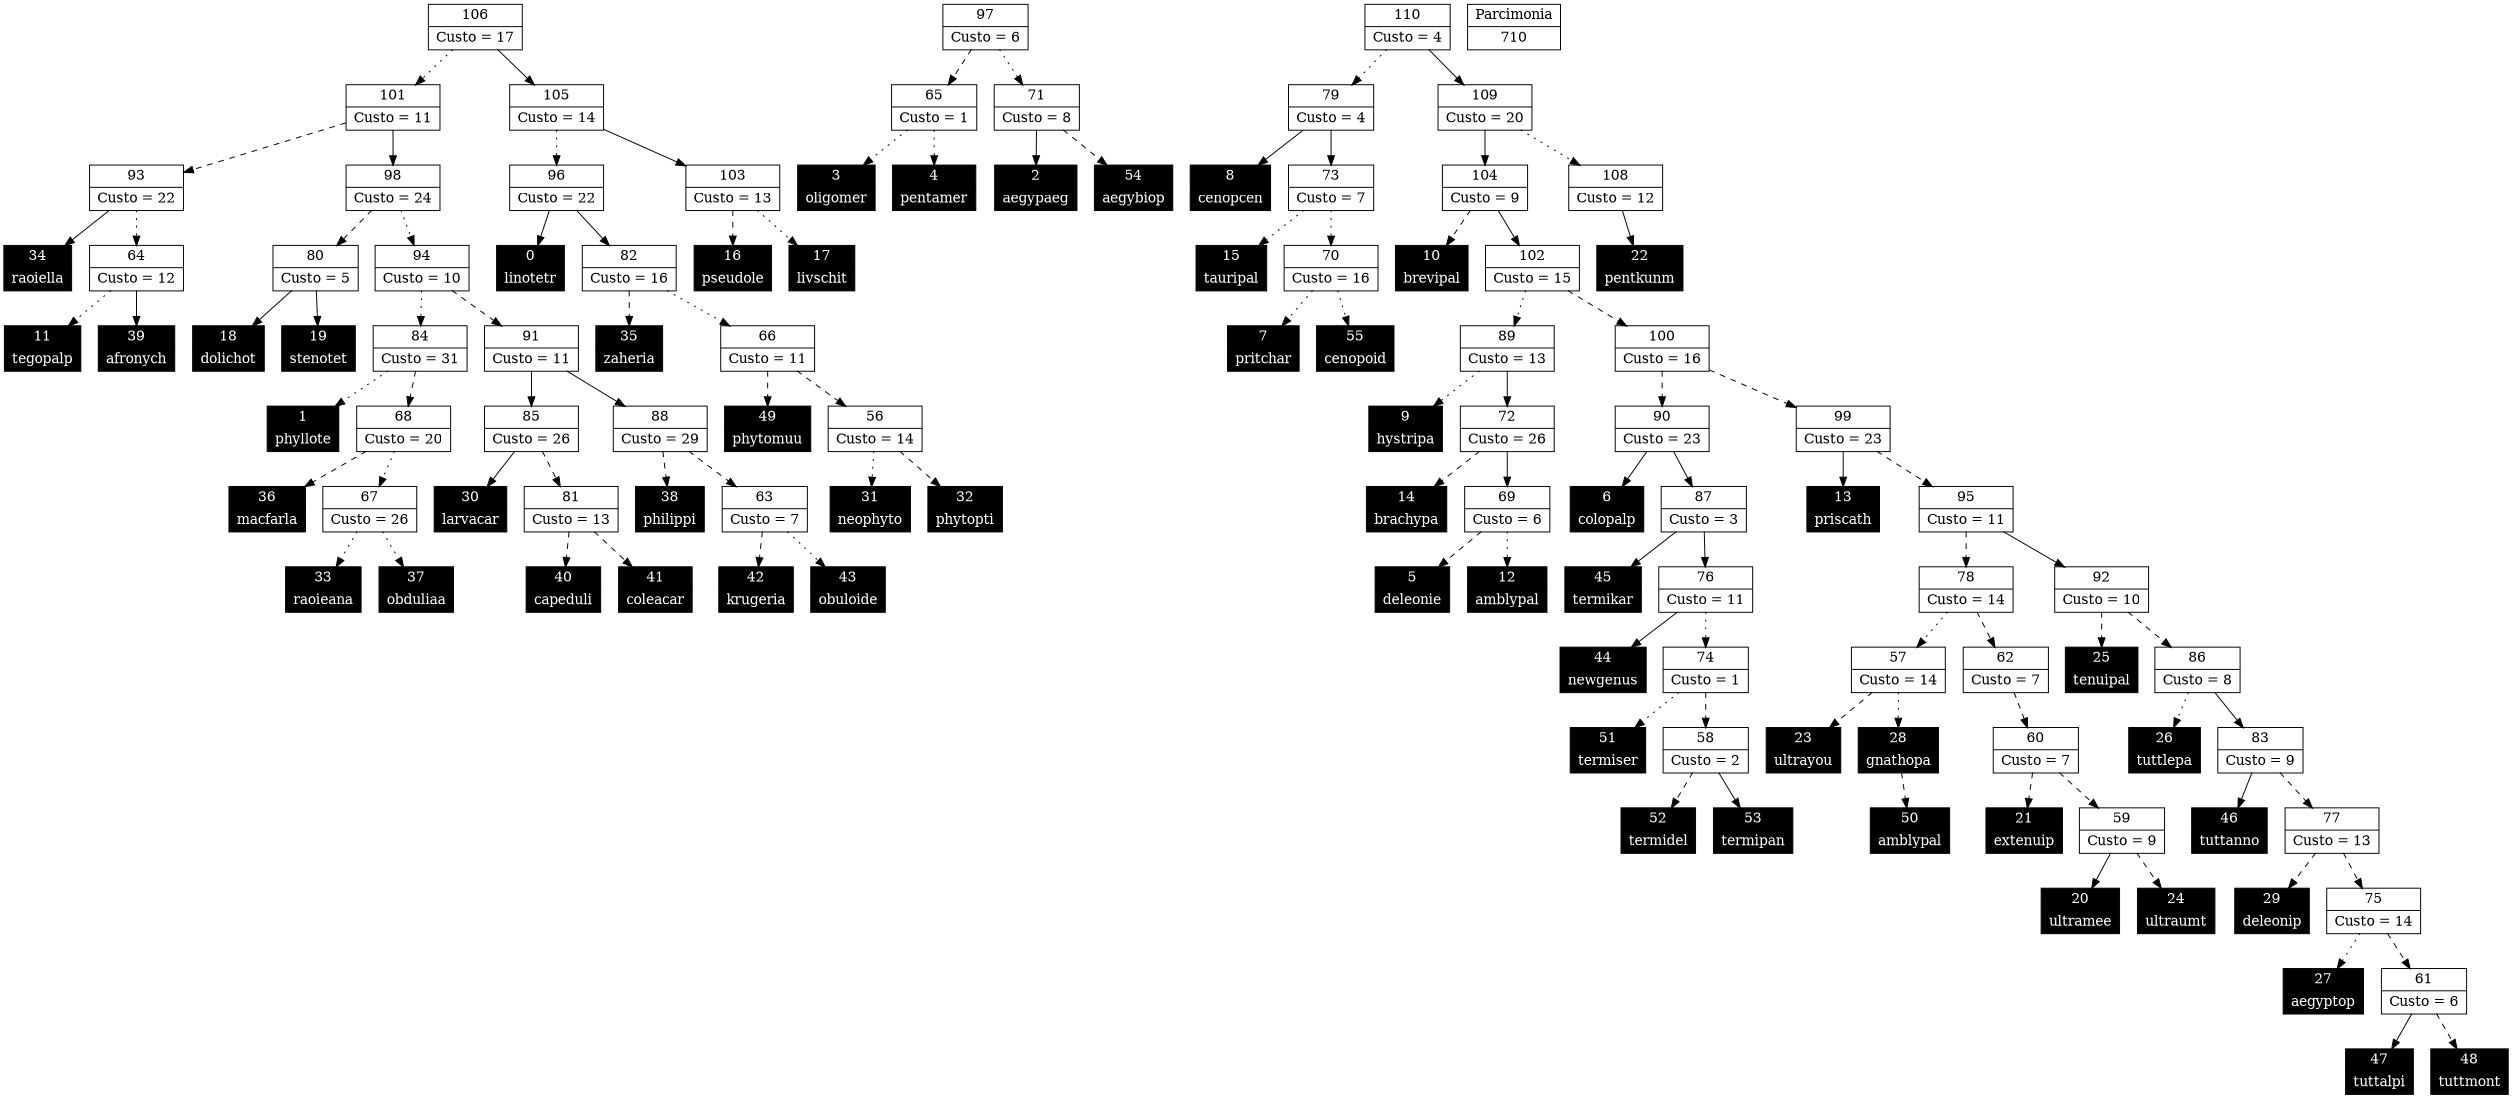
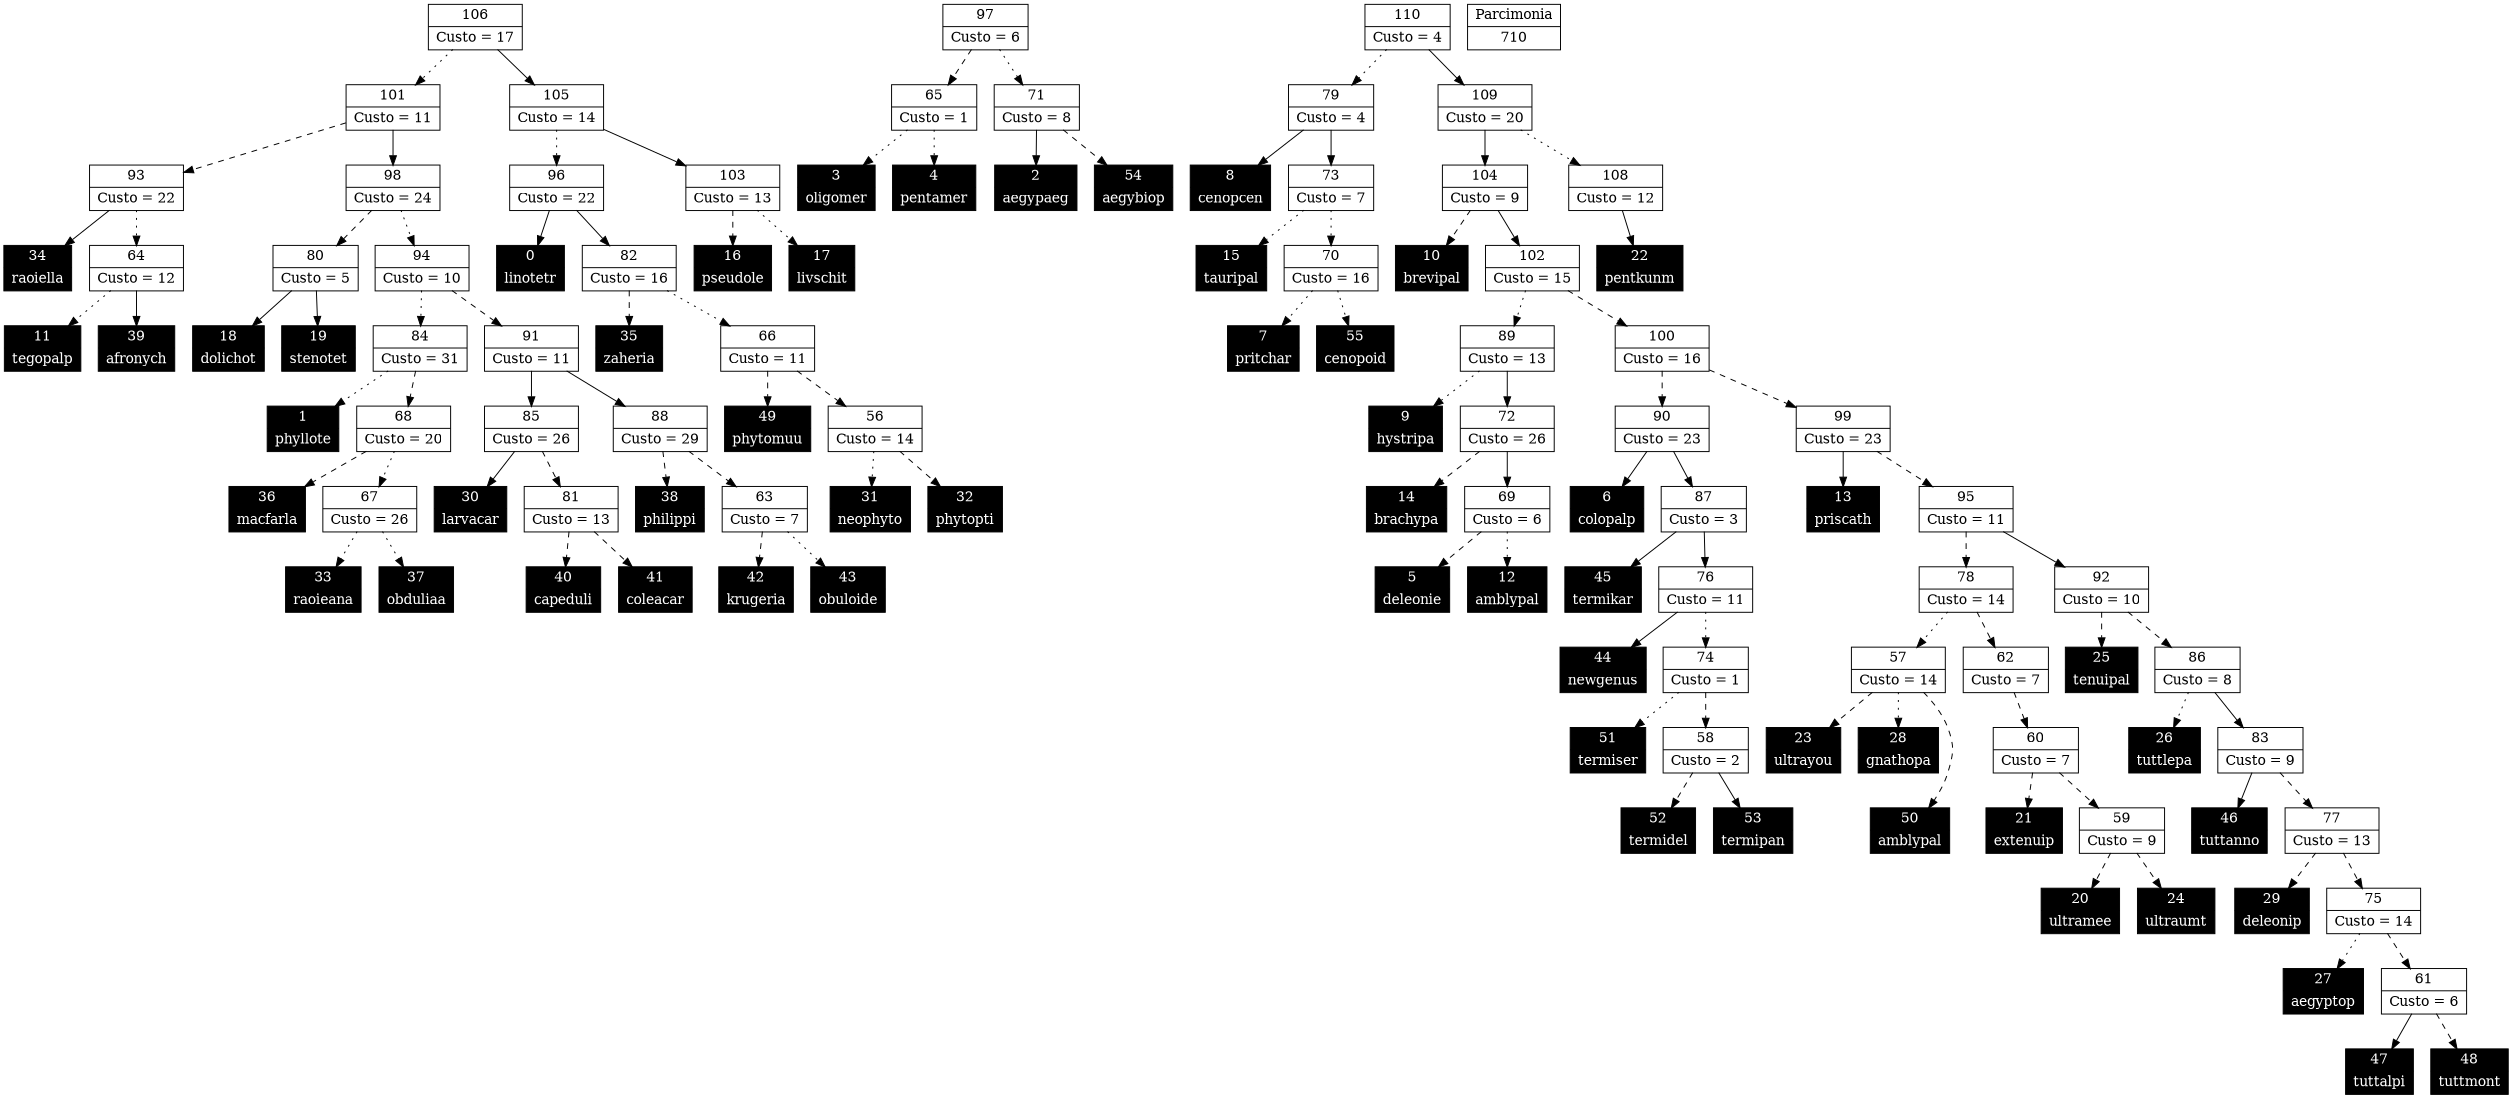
(1903, 786) -> (1952, 744)
(2103, 866) -> (2103, 866)
